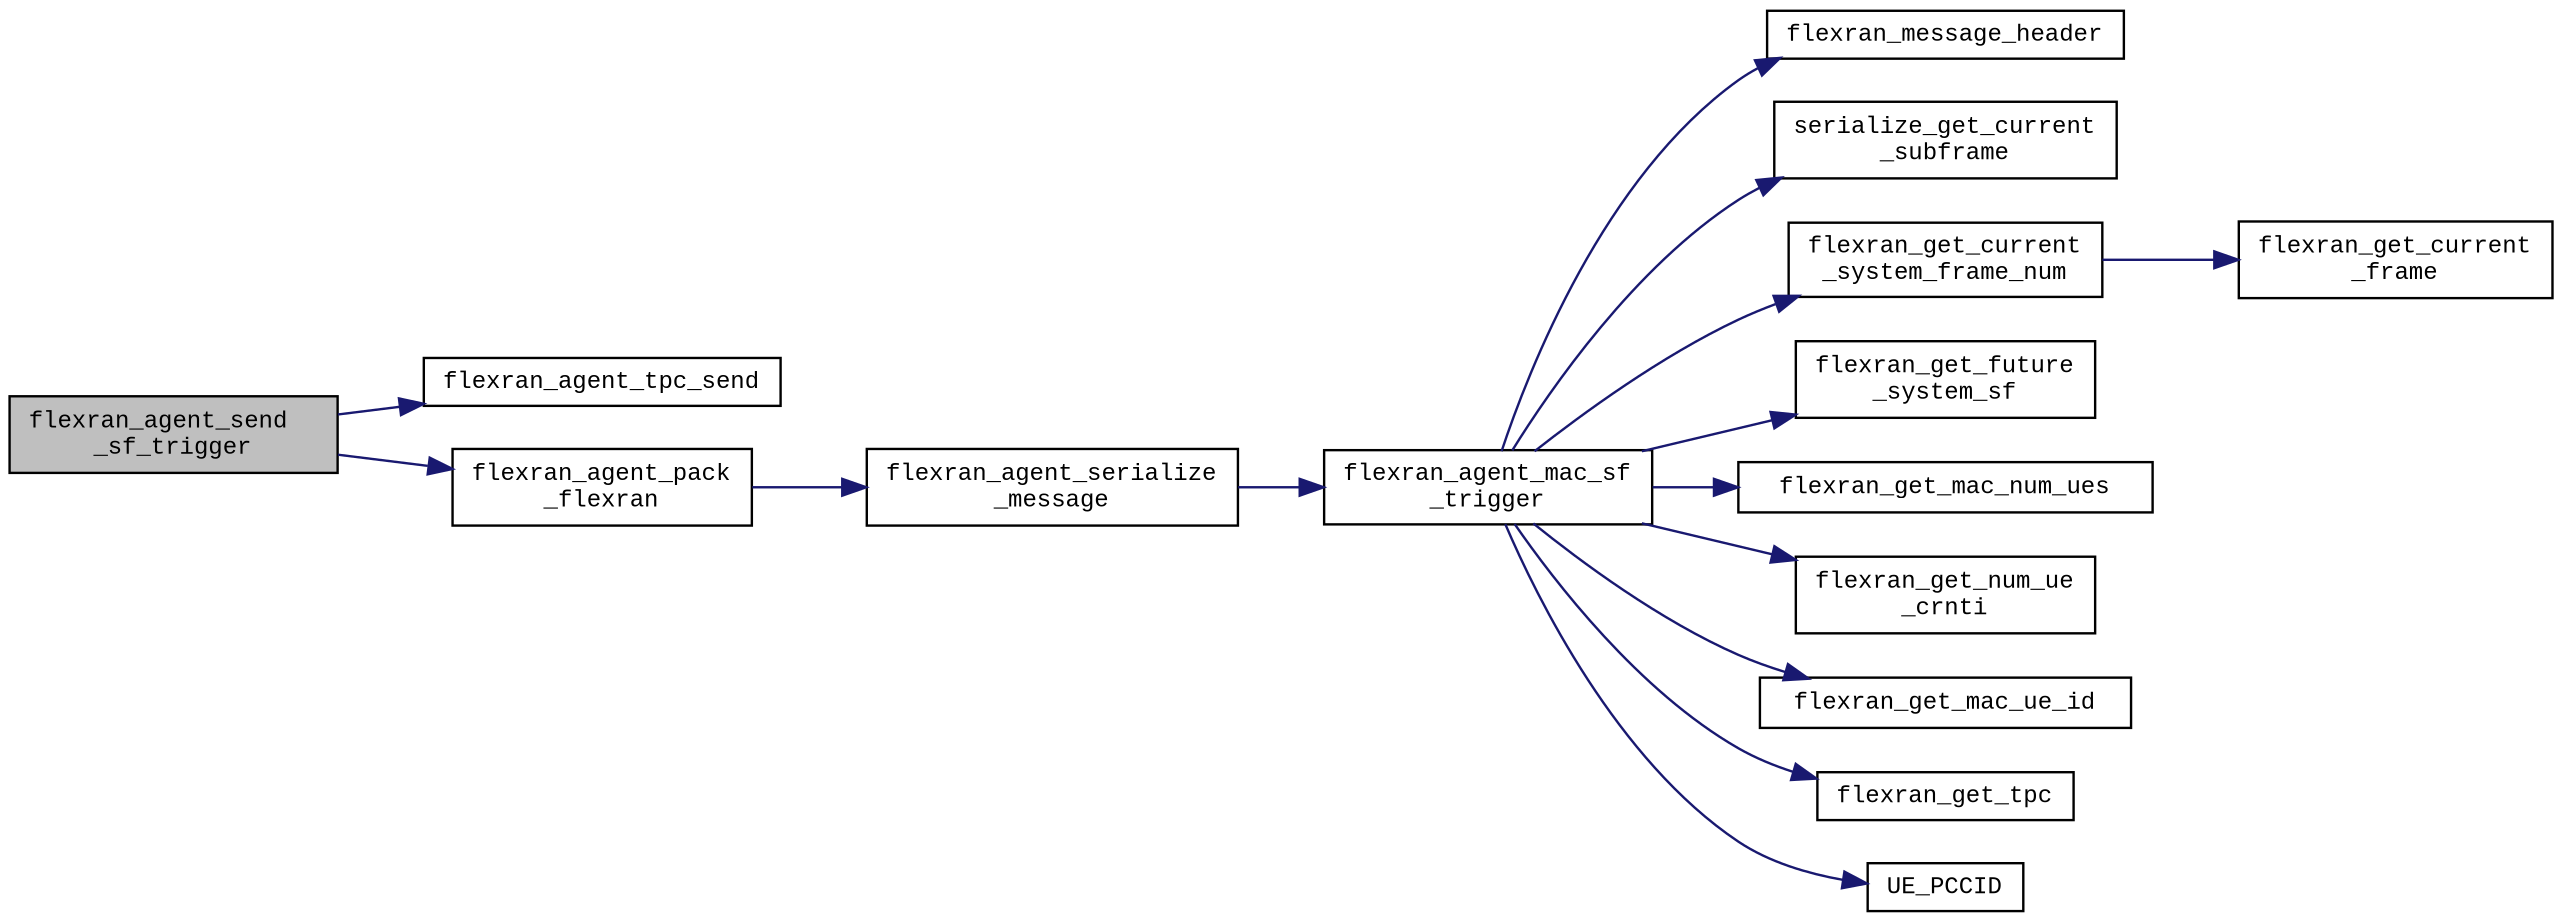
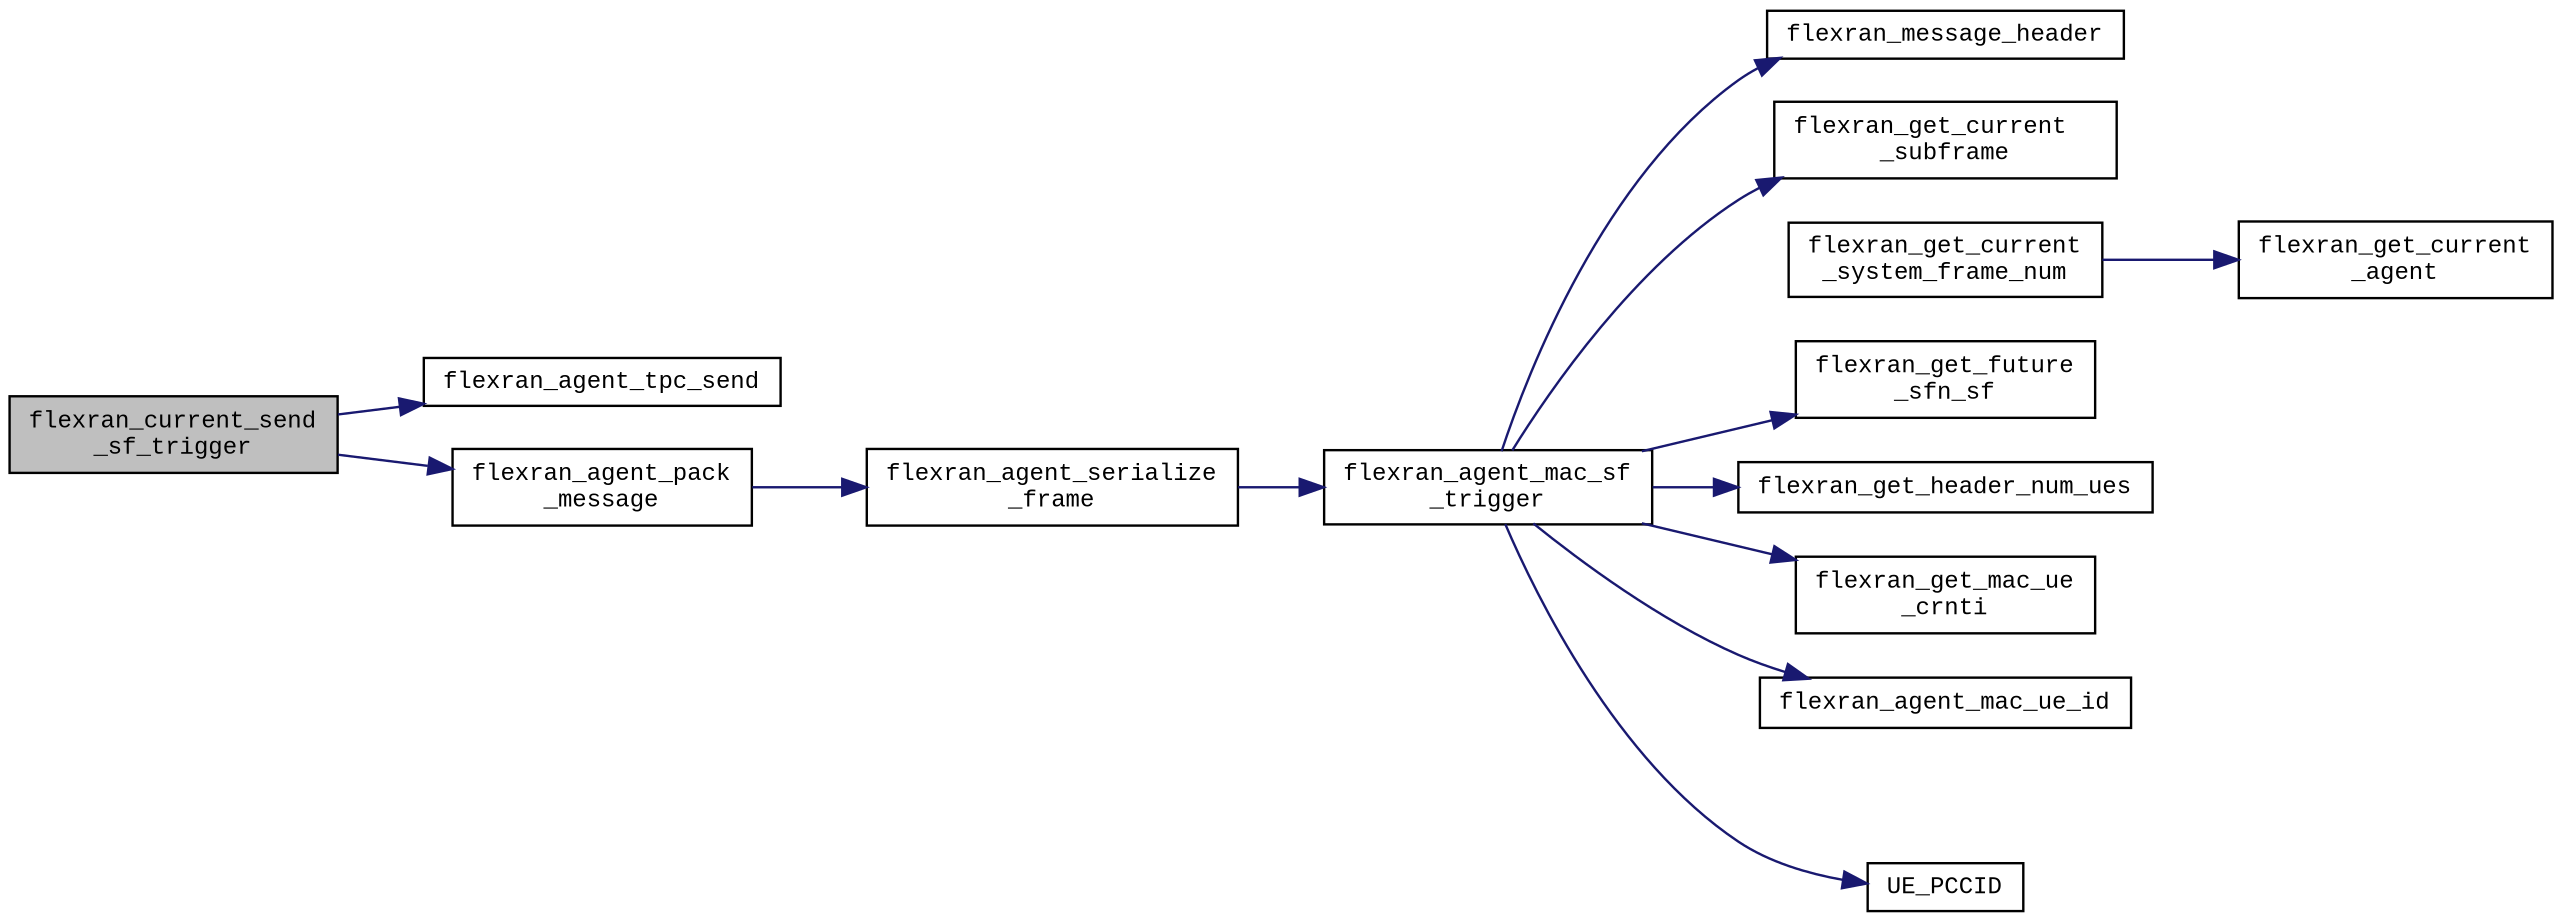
(1945, 140) -> (1945, 140)
(2396, 260) -> (2396, 260)
(1650, 369) -> none
(1945, 380) -> (1945, 380)
(174, 435) -> (174, 435)
(602, 487) -> (602, 487)
(1052, 487) -> (1052, 487)
(1945, 487) -> (1945, 487)
(1945, 595) -> (1945, 595)
(1945, 703) -> (1945, 703)
(1945, 796) -> none
